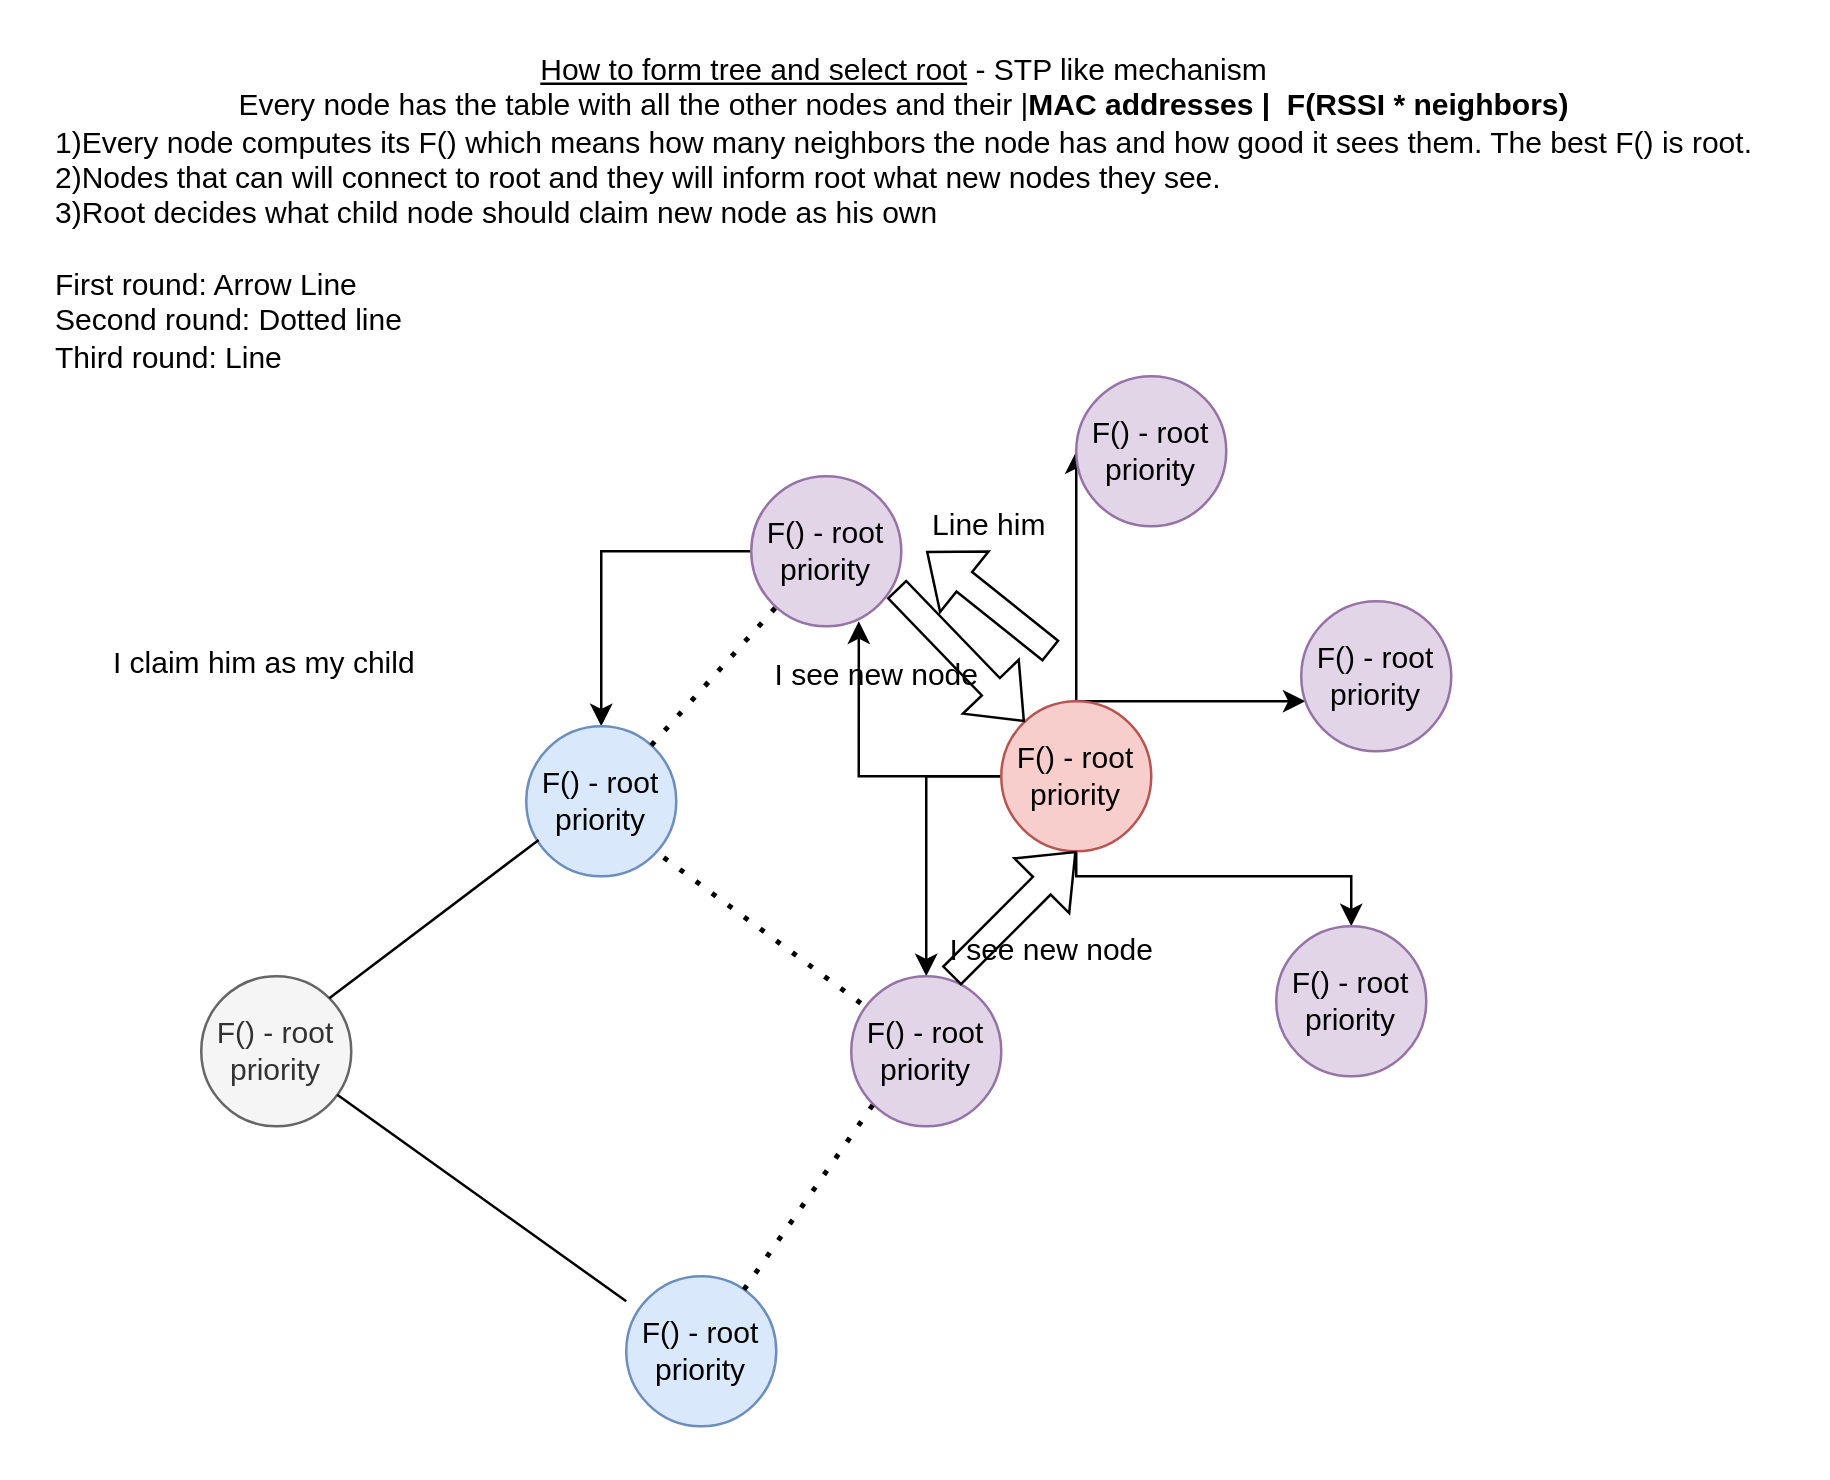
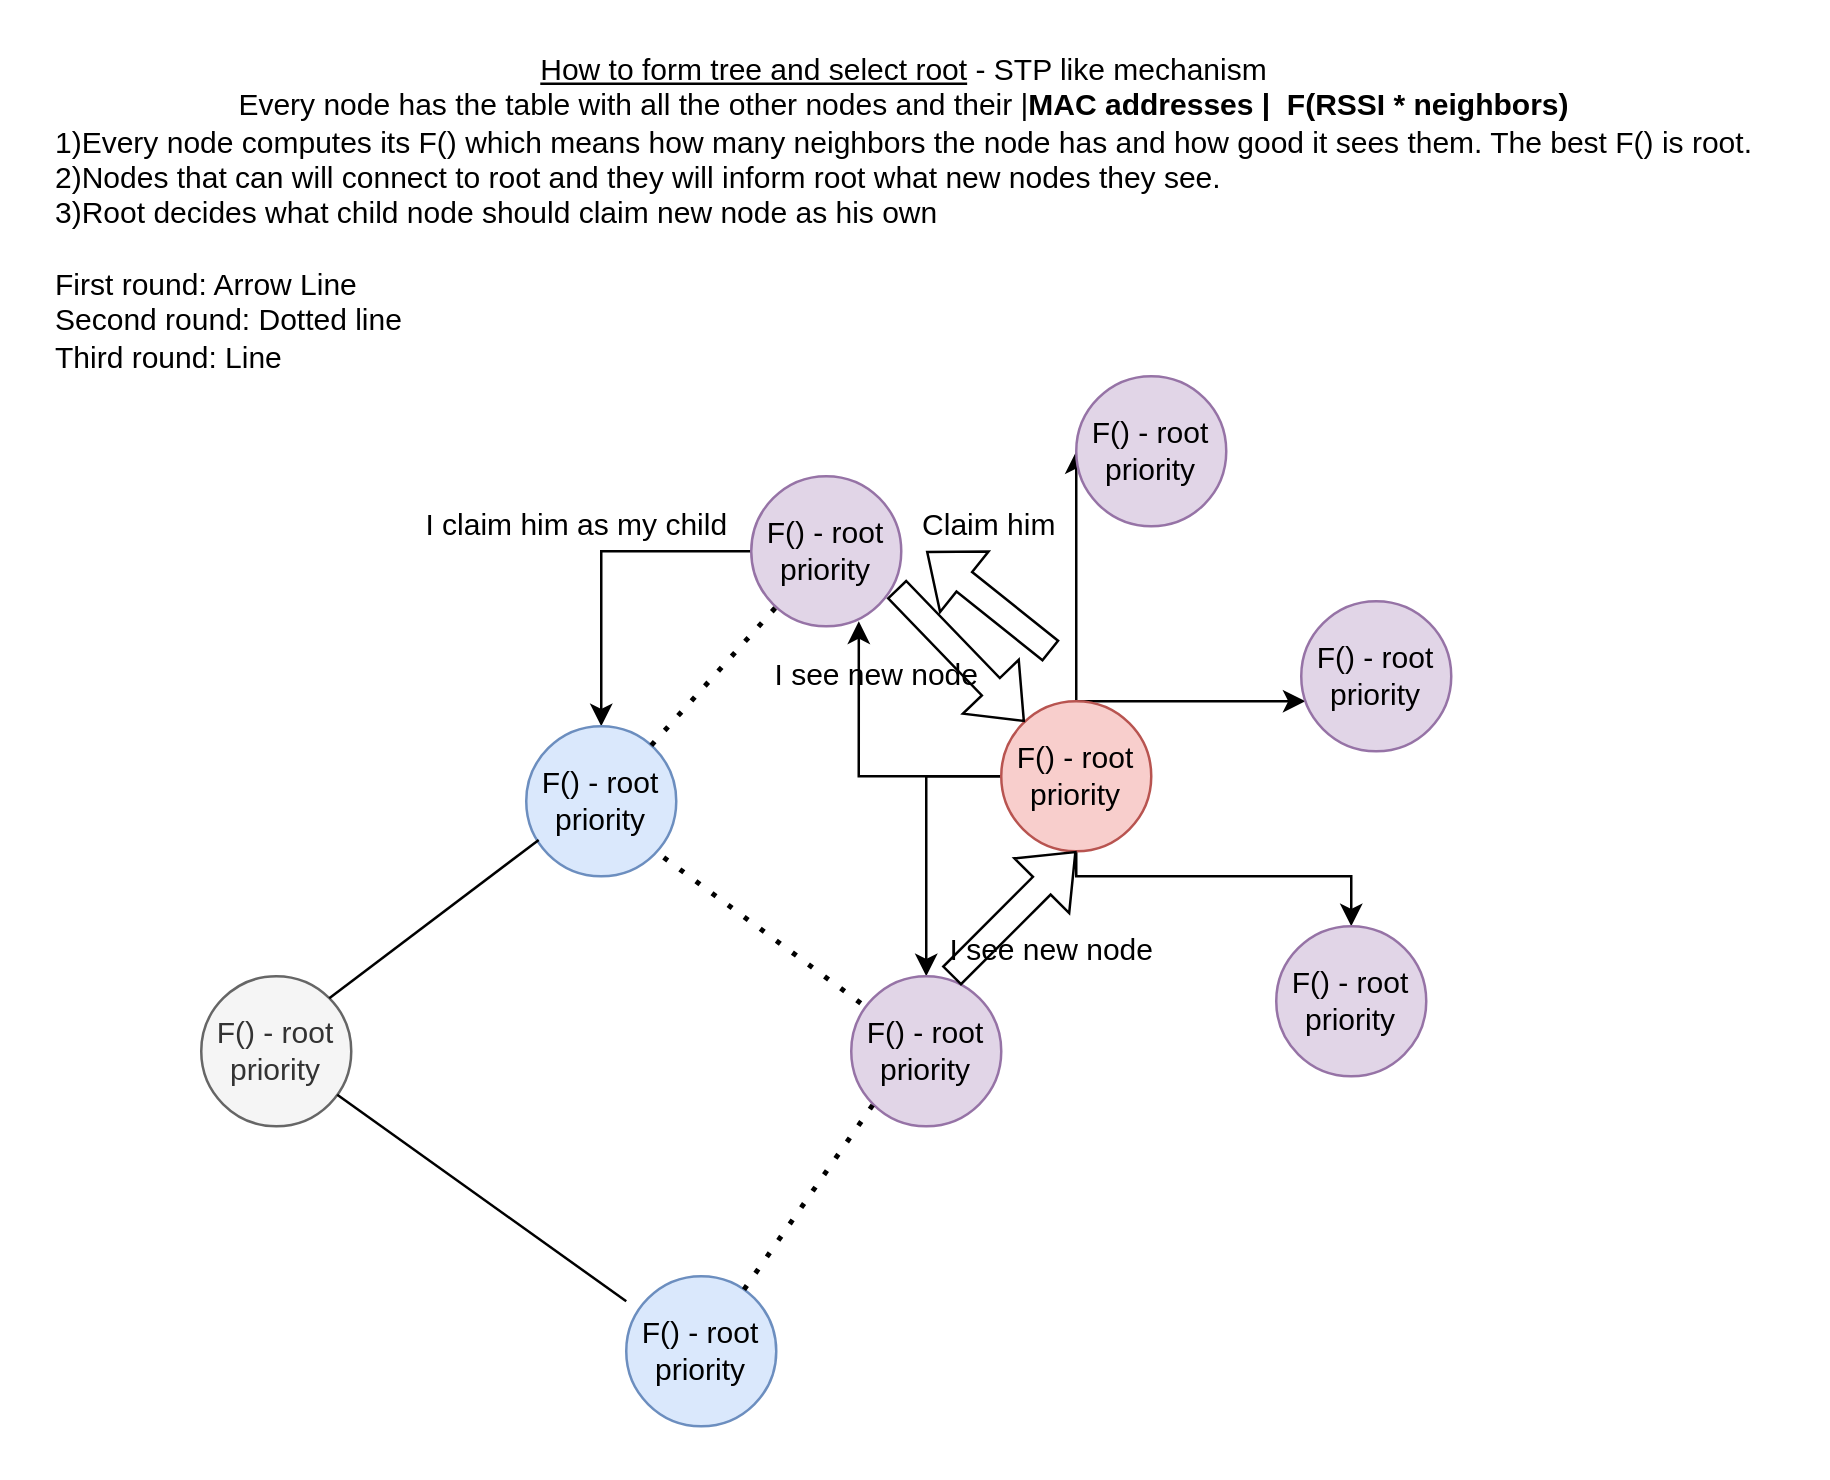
(990, 526) -> (990, 526)
(264, 664) -> (576, 526)
